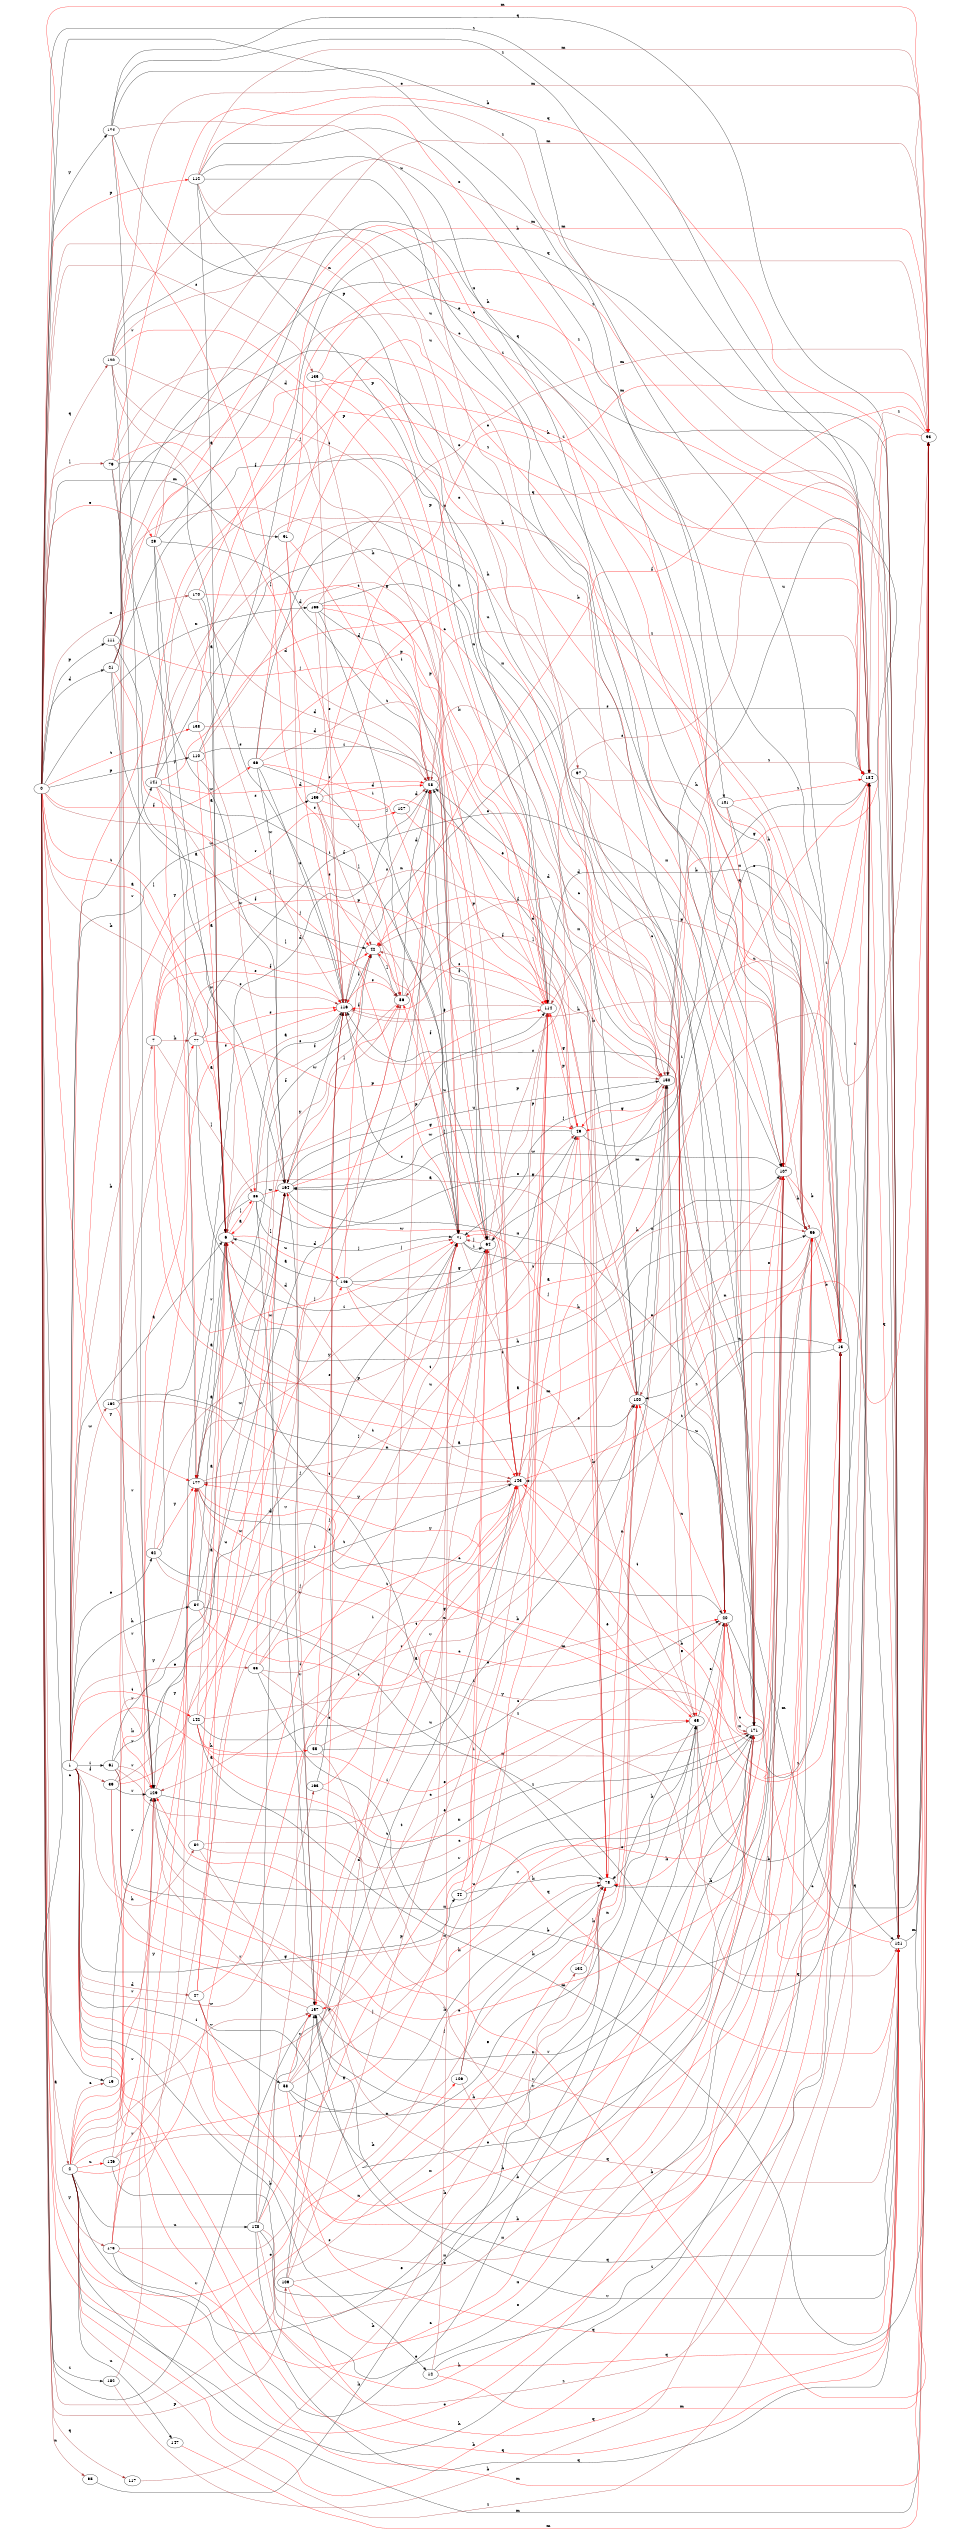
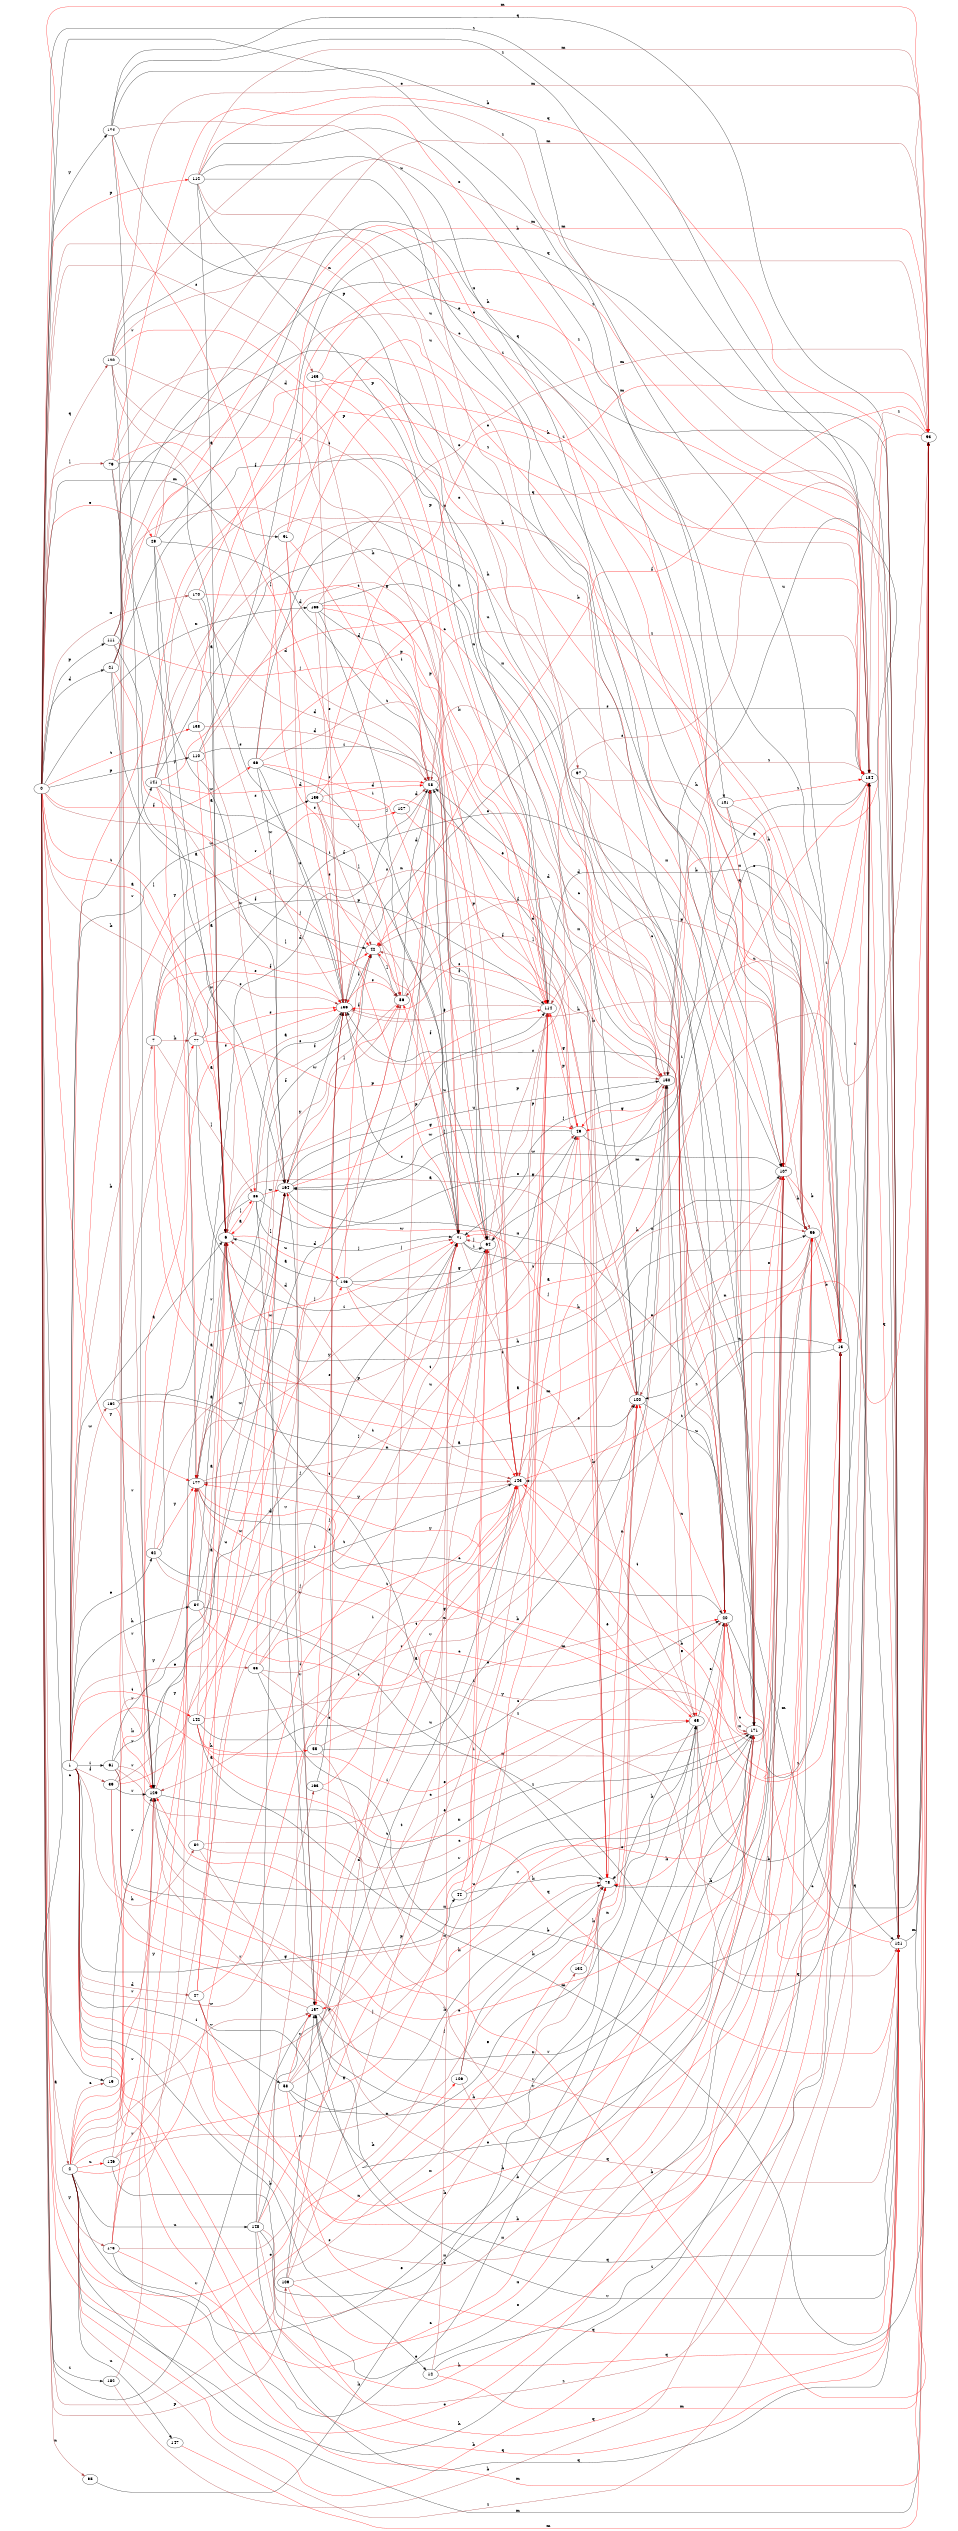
(308, 900) -> (308, 900)
(344, 1008) -> (344, 1008)
(212, 1362) -> (212, 1362)
(132, 2481) -> none
